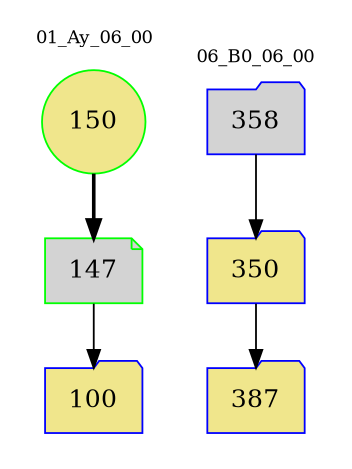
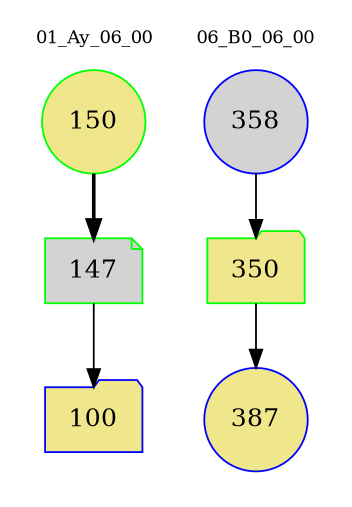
(256, 122) -> (256, 122)
(256, 271) -> (256, 271)
(256, 401) -> (256, 420)
